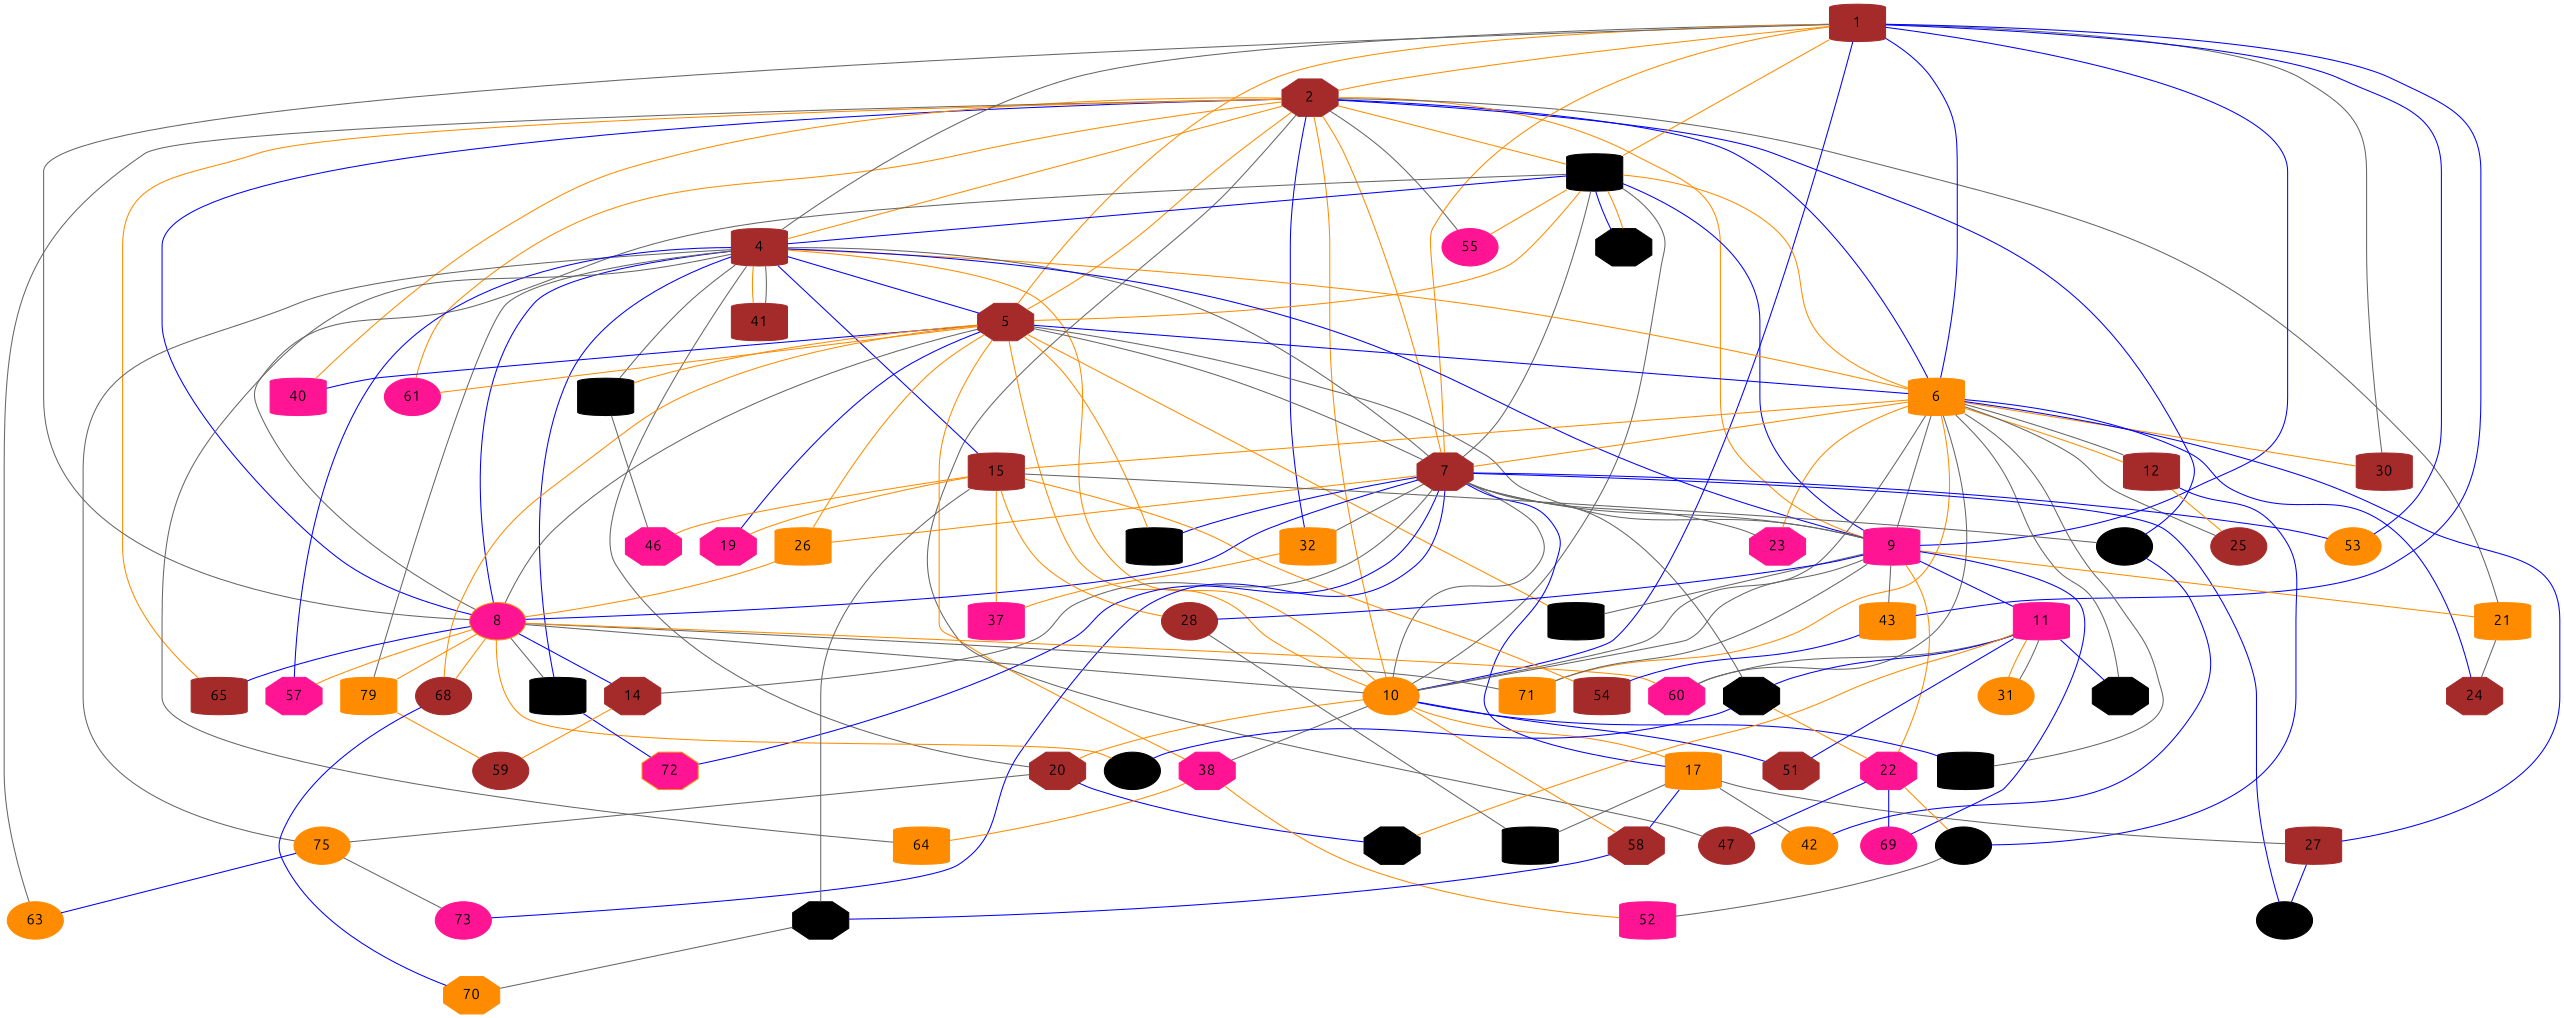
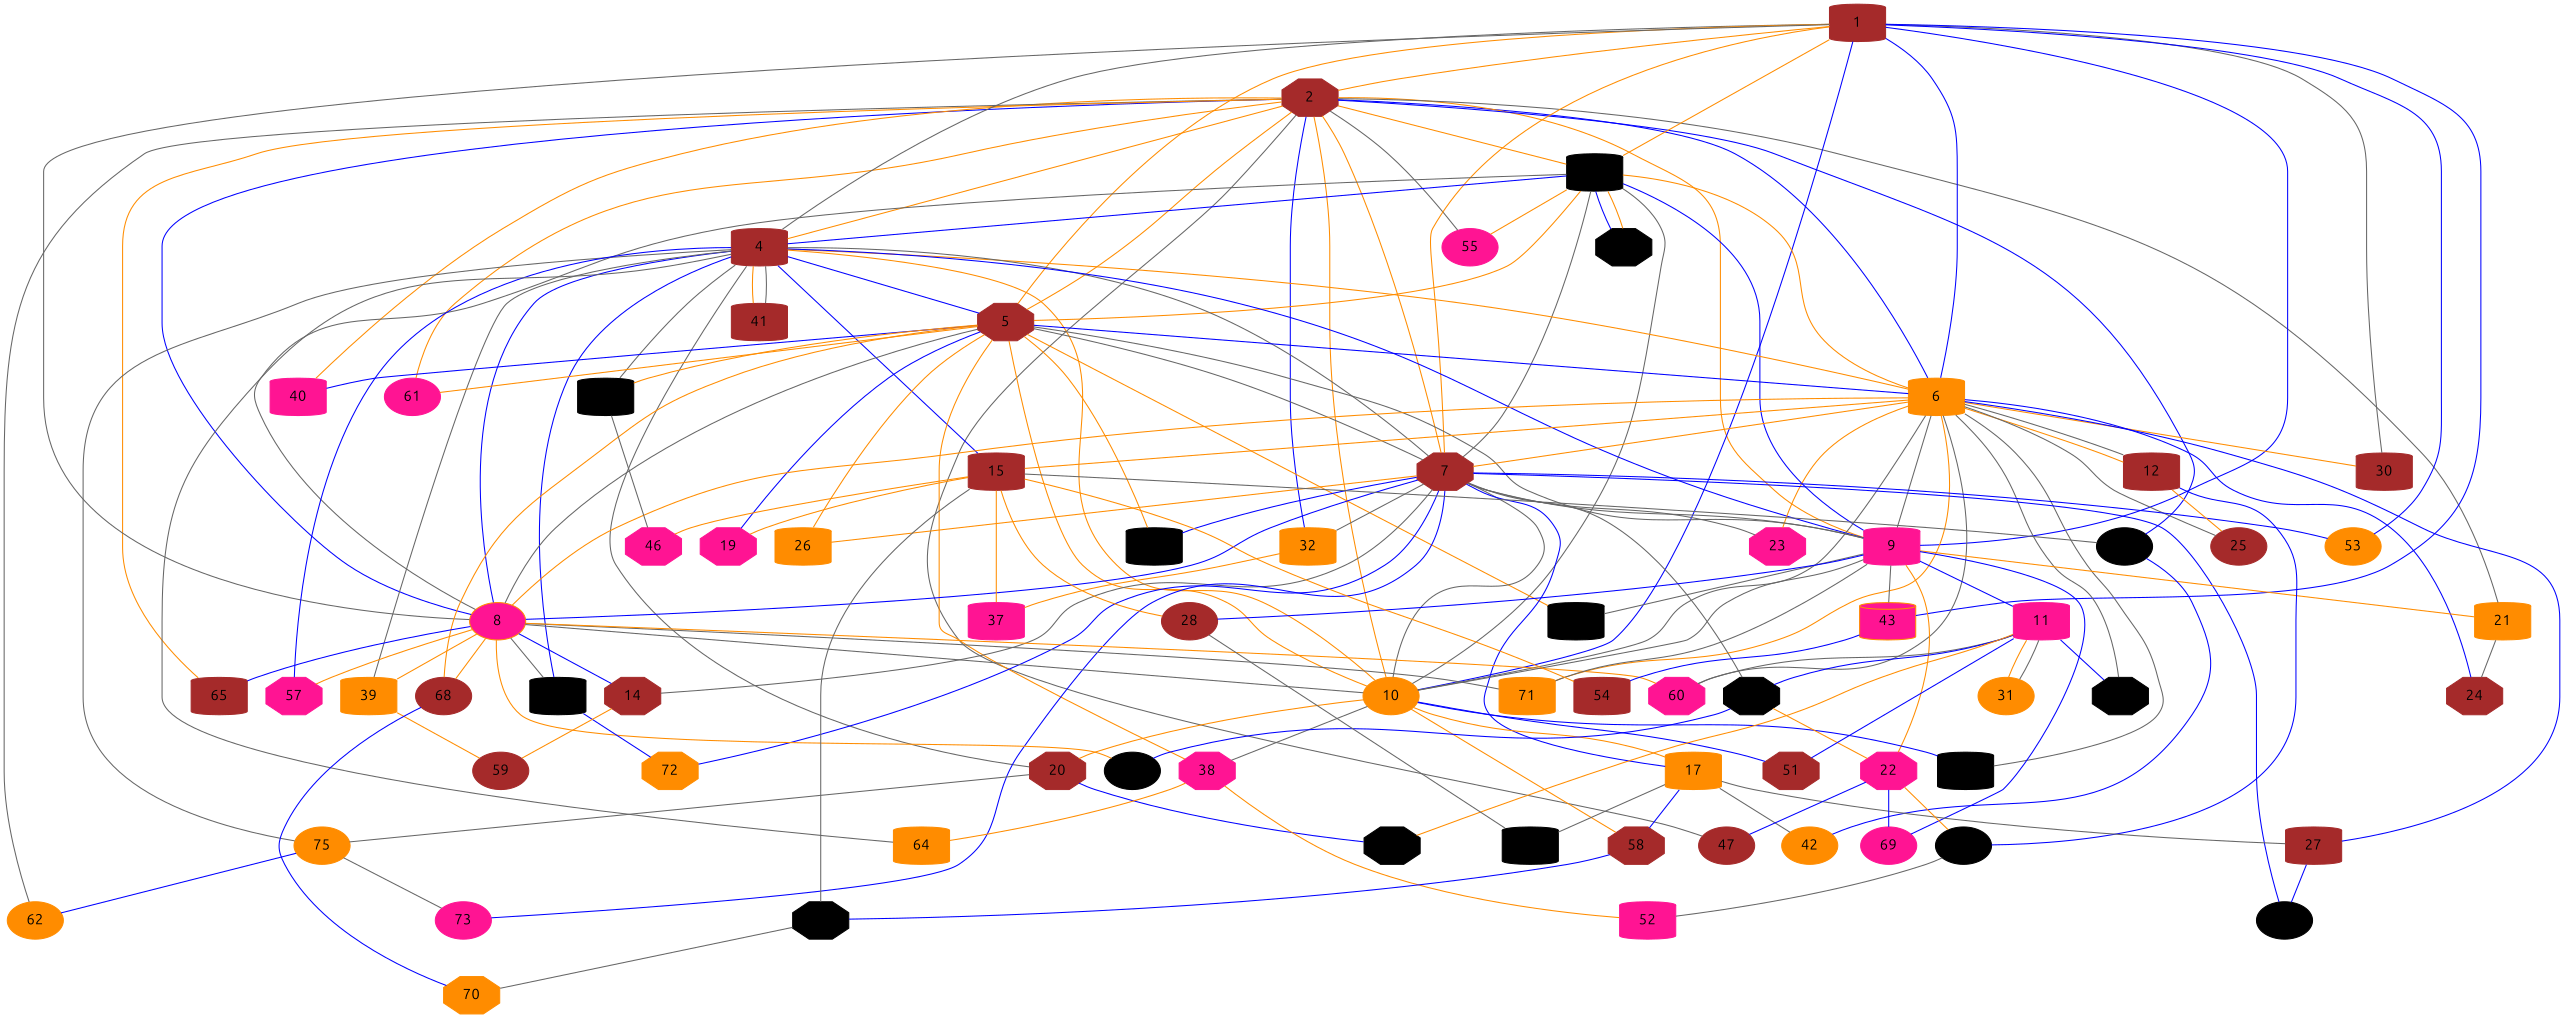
(651, 595) -> (1192, 428)
(1888, 621) -> (1888, 621)
(369, 696) -> (369, 696)
(670, 771) -> (670, 771)
(35, 920) -> (35, 920)
